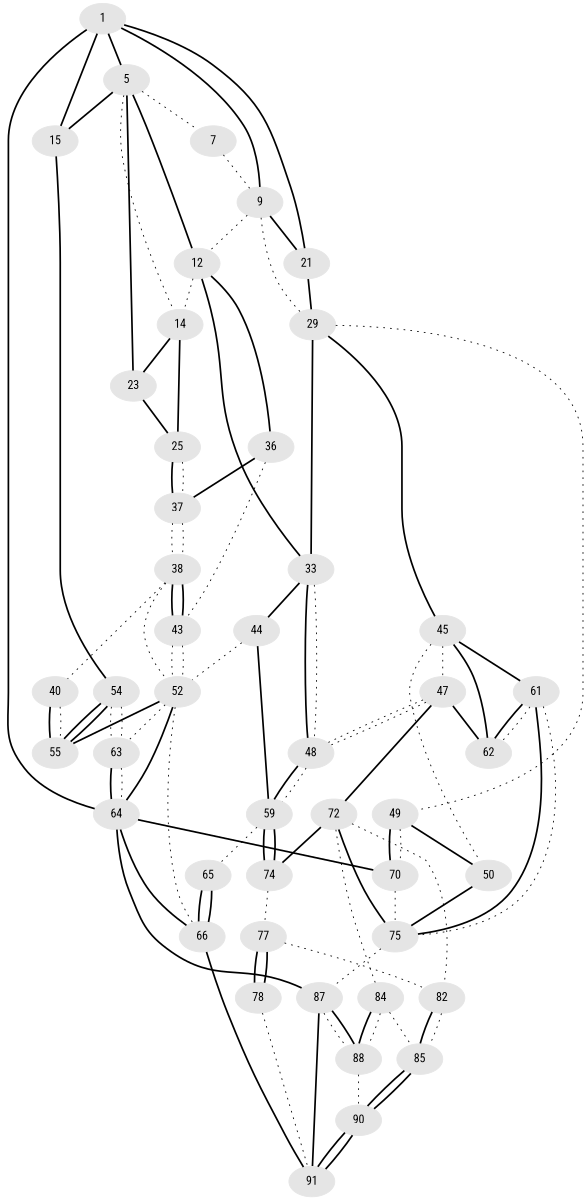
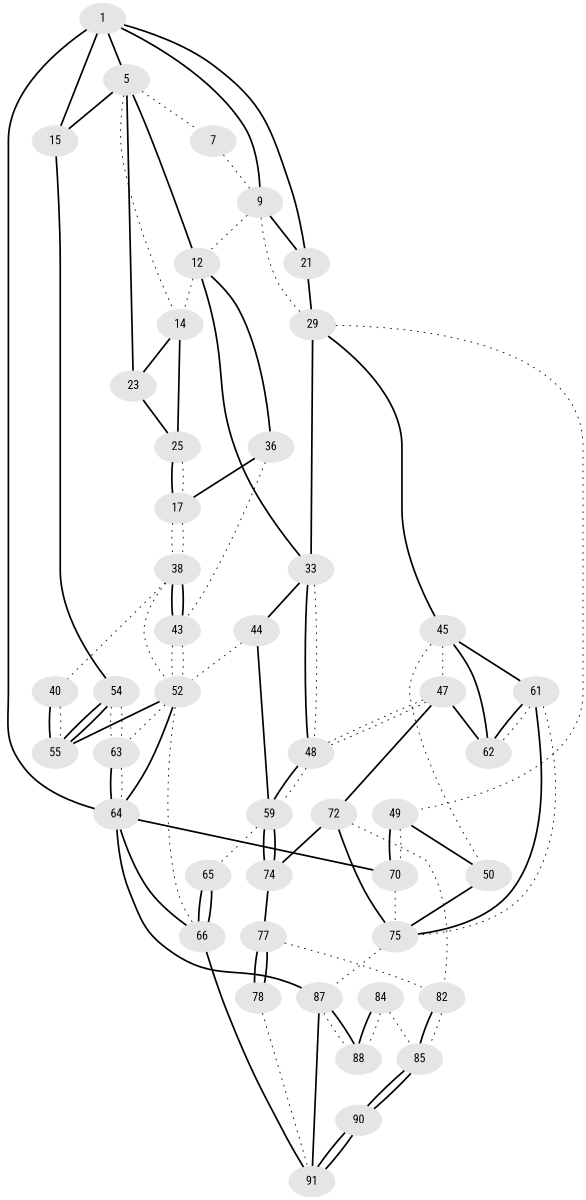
(178, 508) -> (178, 508)
(266, 906) -> (266, 906)
(351, 908) -> none
(359, 1090) -> none
